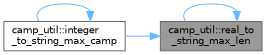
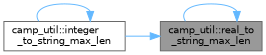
(65, 36) -> (65, 36)
